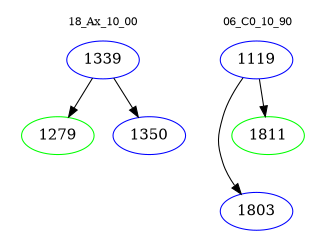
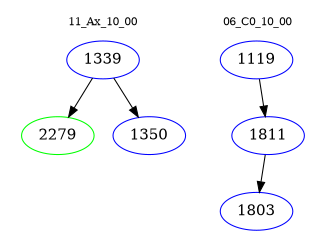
(103, 23) -> (103, 23)
(258, 23) -> (258, 23)
(219, 131) -> (263, 168)
(58, 136) -> (58, 136)
(268, 136) -> (268, 136)
